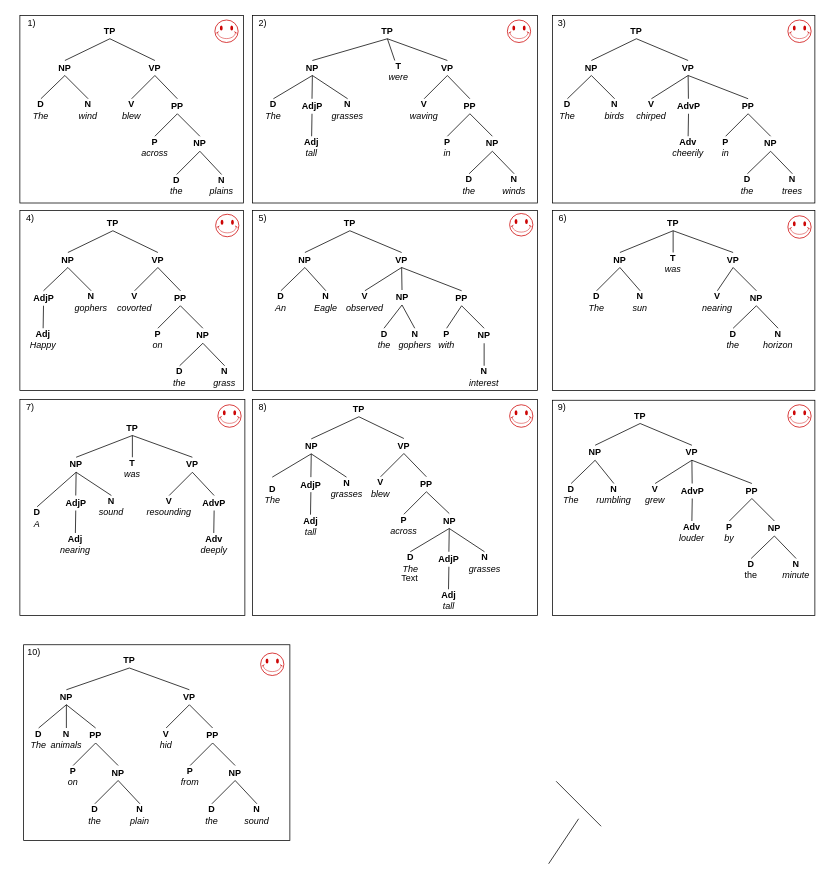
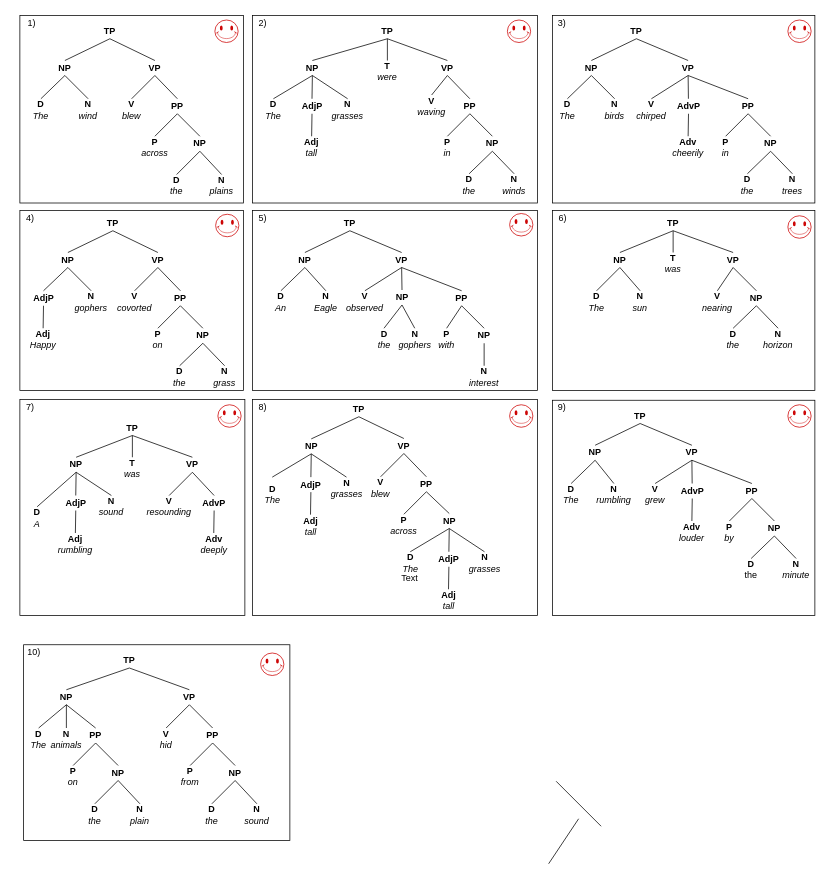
(399, 72) -> (387, 72)
(424, 110) -> (432, 106)
(75, 544) -> (75, 544)
